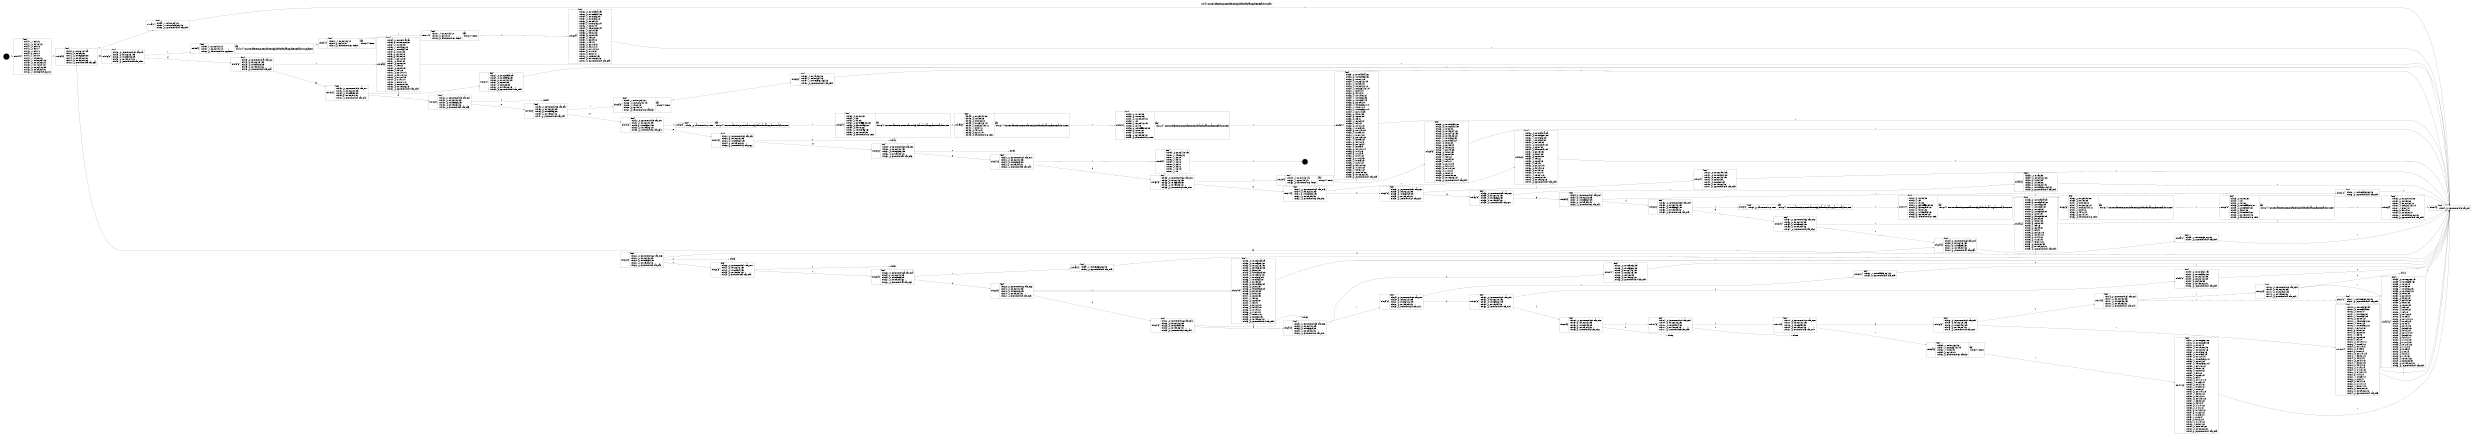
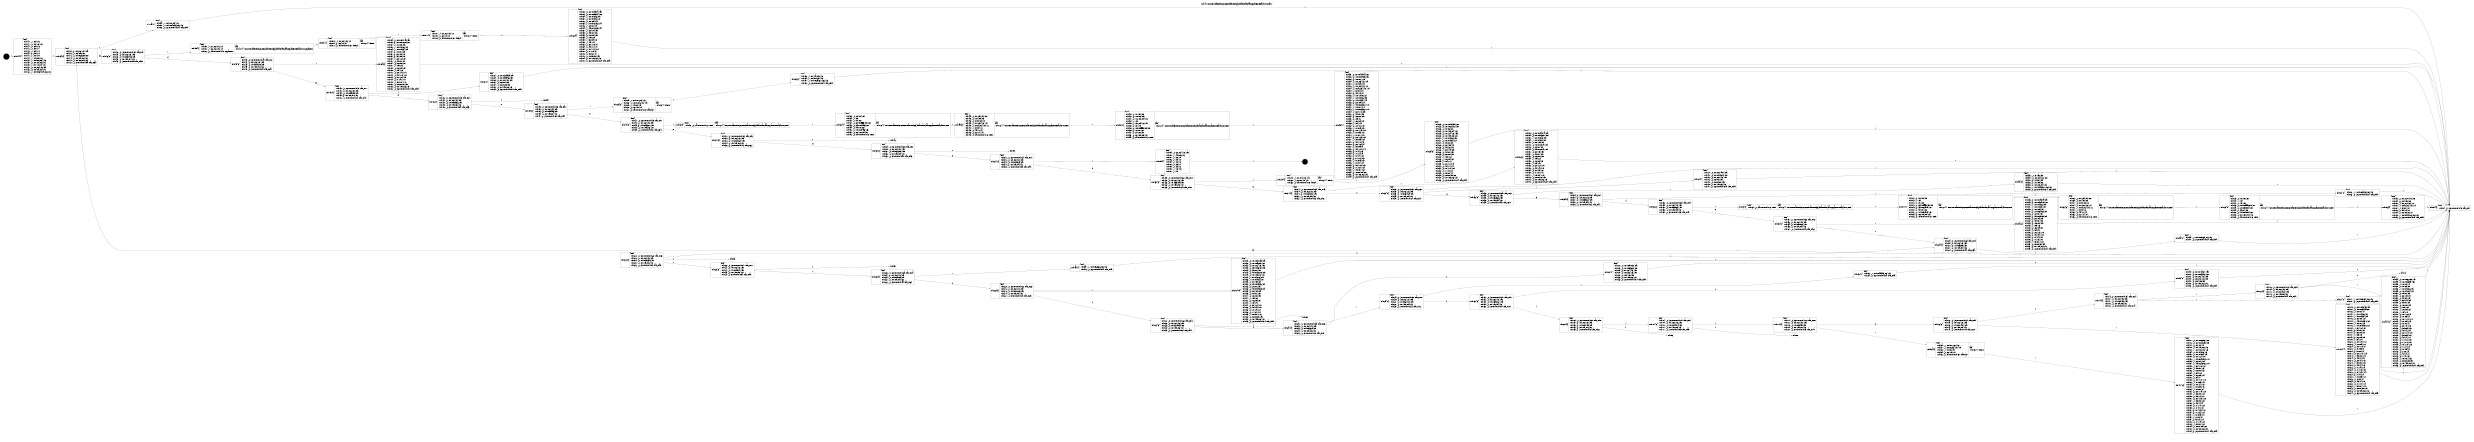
(1944, 120) -> (1945, 169)
